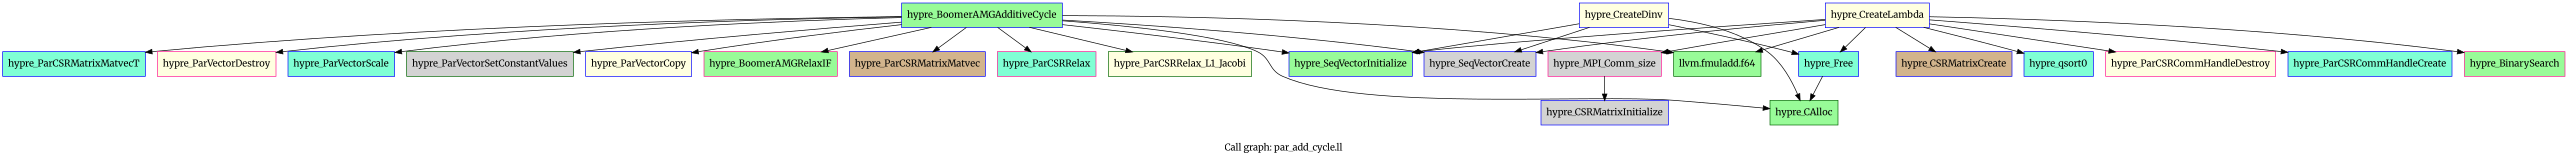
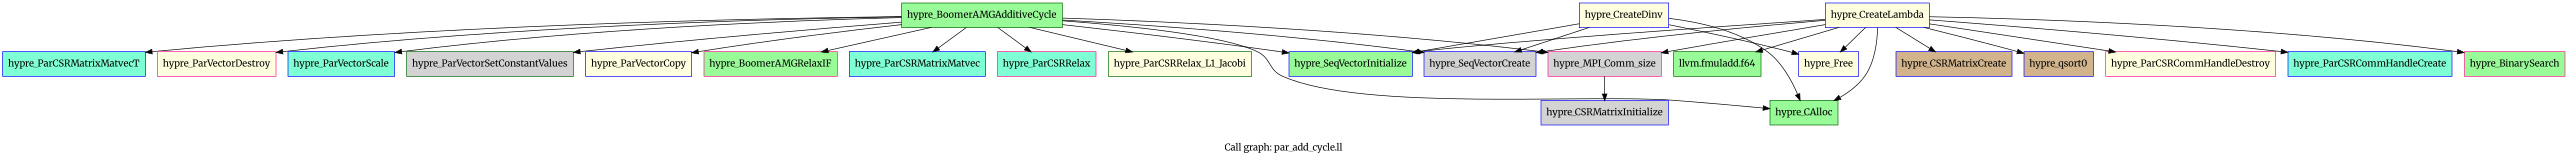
(982, 15) -> (982, 15)
(1365, 24) -> (1302, 30)
(917, 64) -> (917, 64)
(1829, 64) -> (1829, 64)
(2059, 64) -> (2059, 64)
(1818, 85) -> (1869, 68)
